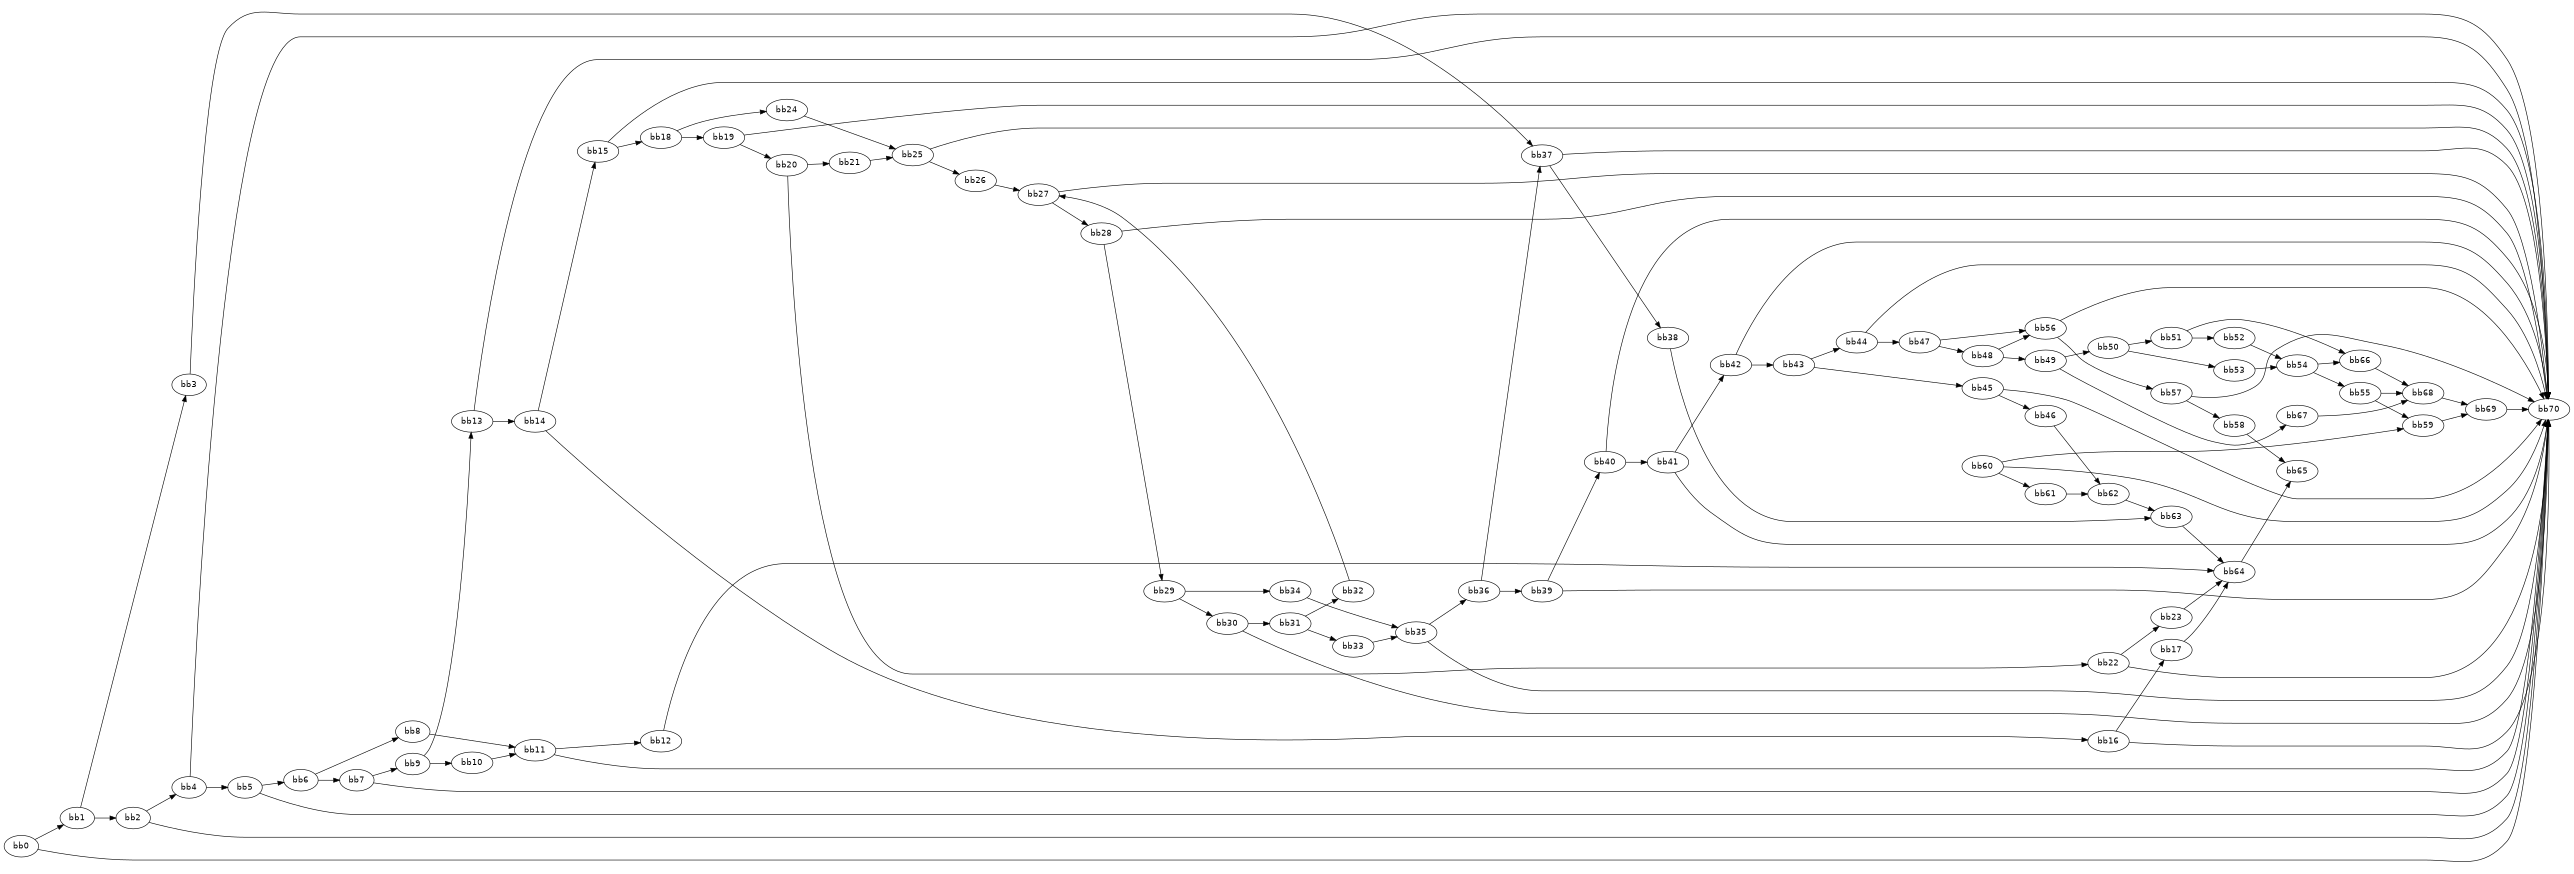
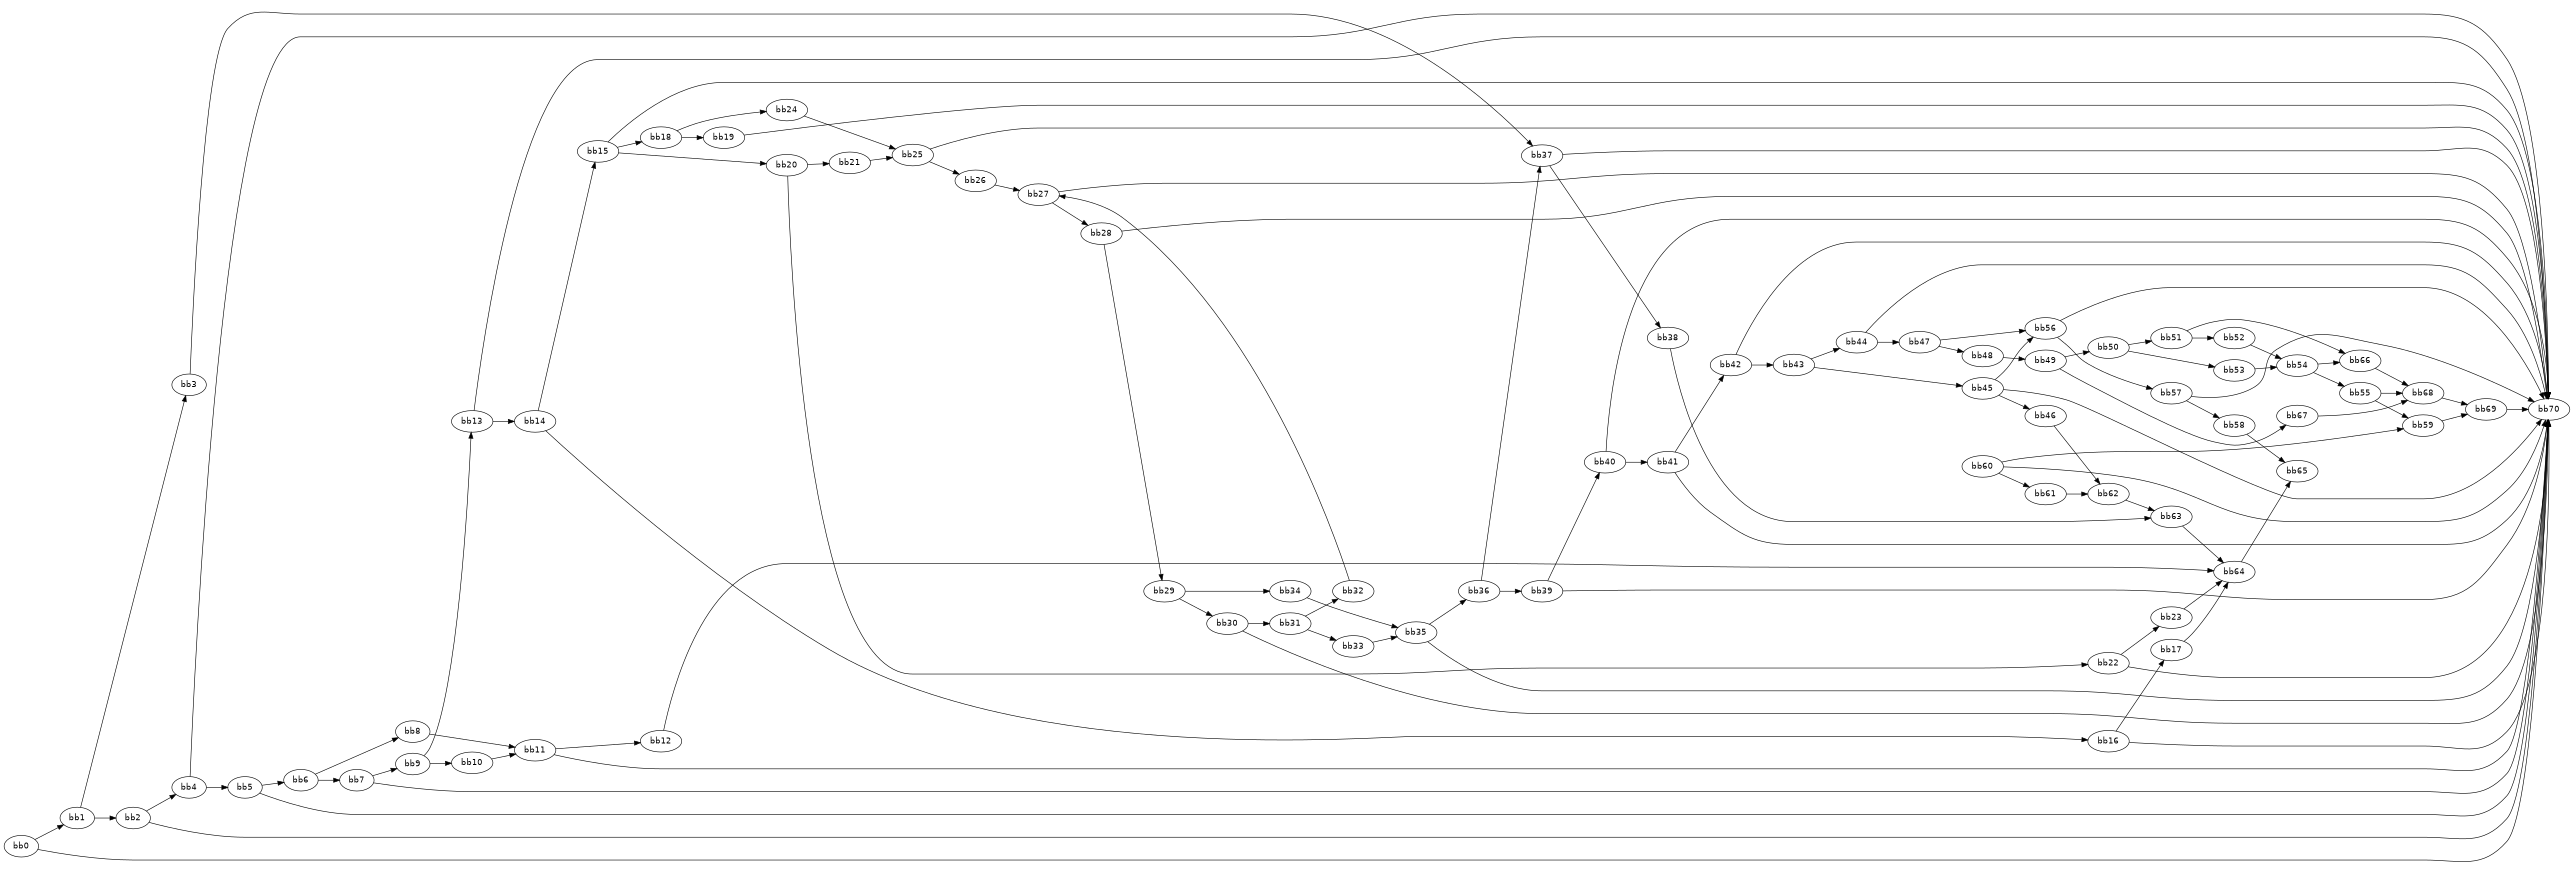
(753, 150) -> (689, 158)
(2011, 343) -> (2012, 362)
